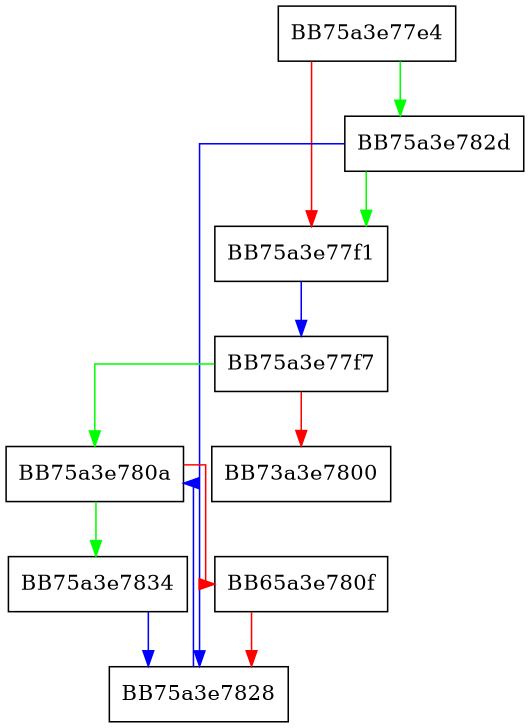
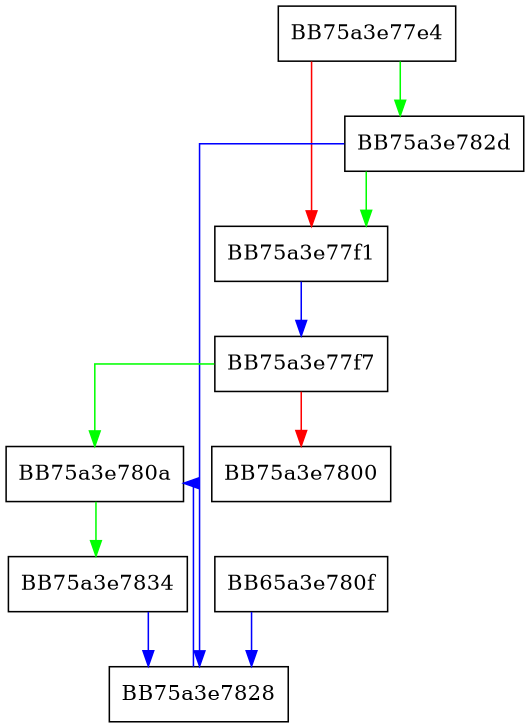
(301, 474) -> (301, 474)
(206, 514) -> none
(252, 631) -> (252, 631)
